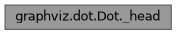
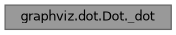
(88, 17) -> (88, 17)
